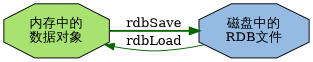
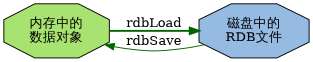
(154, 24) -> (154, 24)
(154, 42) -> (154, 42)
